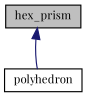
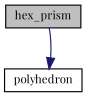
(36, 54) -> (51, 43)
